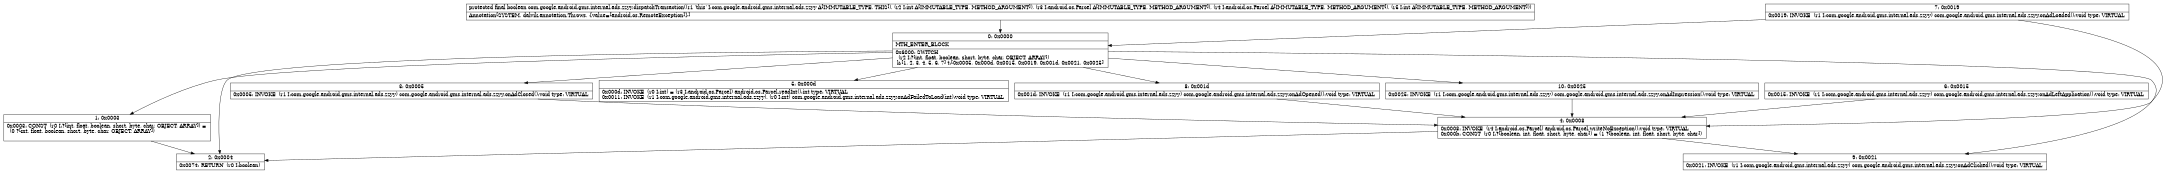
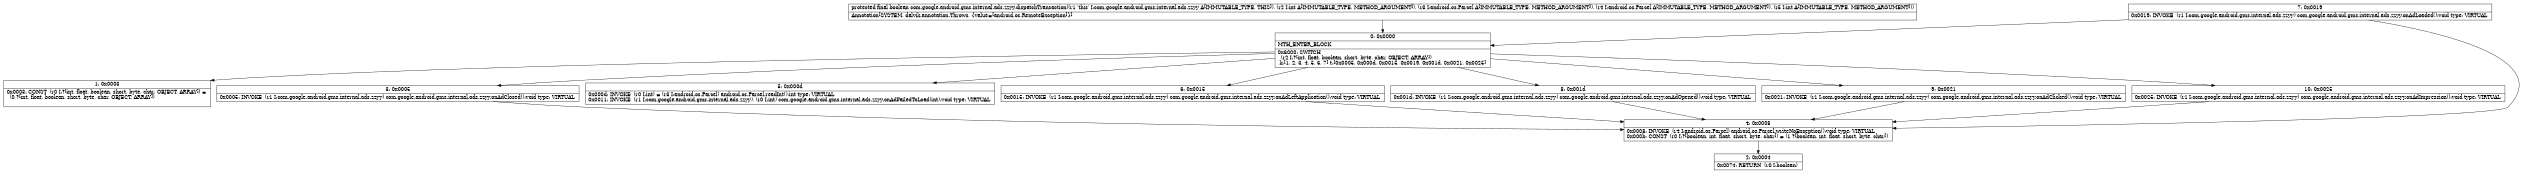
(523, 57) -> (1269, 76)
(1728, 146) -> (1859, 110)
(171, 147) -> none
